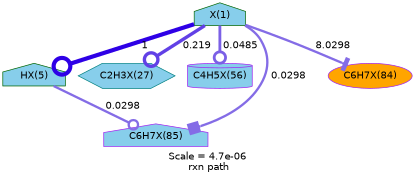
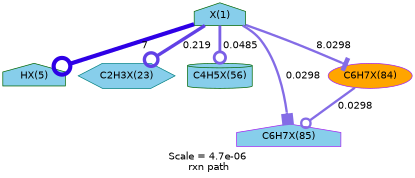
(143, 46) -> (143, 46)
(127, 76) -> (127, 76)
(220, 76) -> (220, 76)
(91, 104) -> (332, 104)
